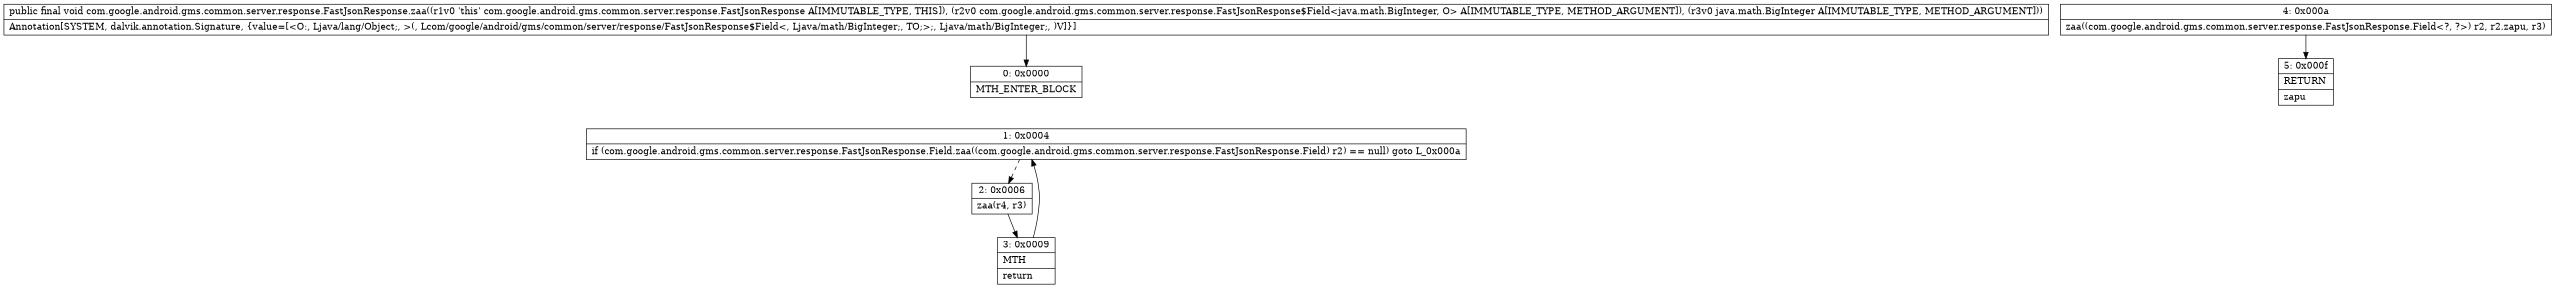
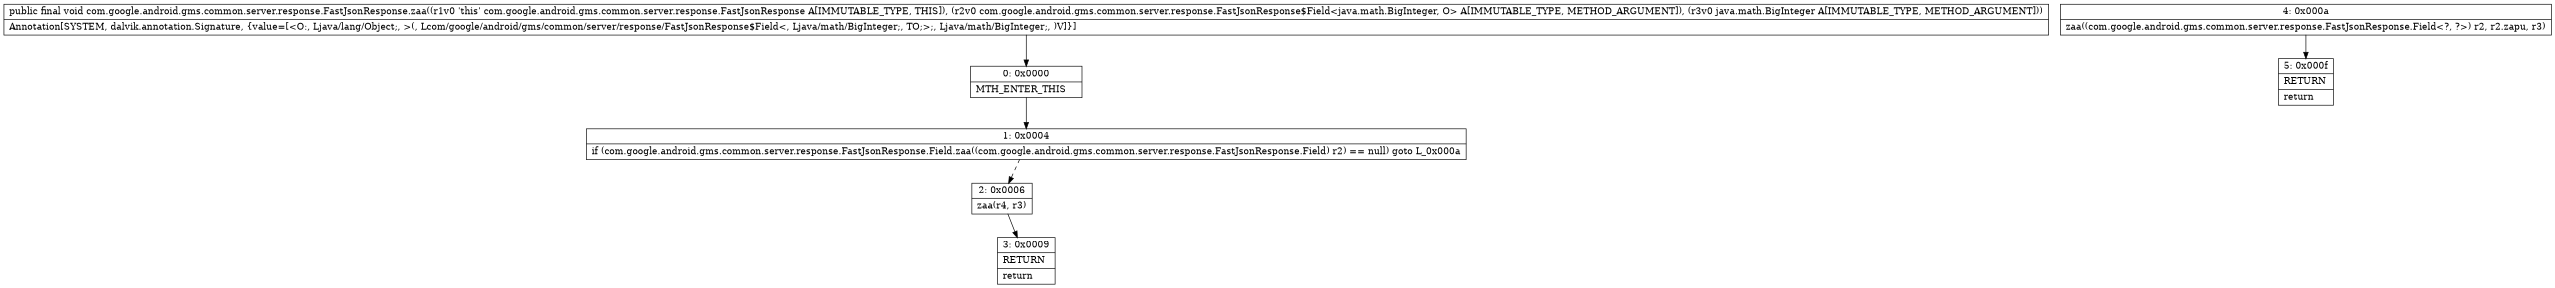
(1026, 89) -> (1021, 89)
(2295, 97) -> (2299, 97)
(1039, 202) -> (1026, 110)
(1014, 260) -> (1024, 260)
